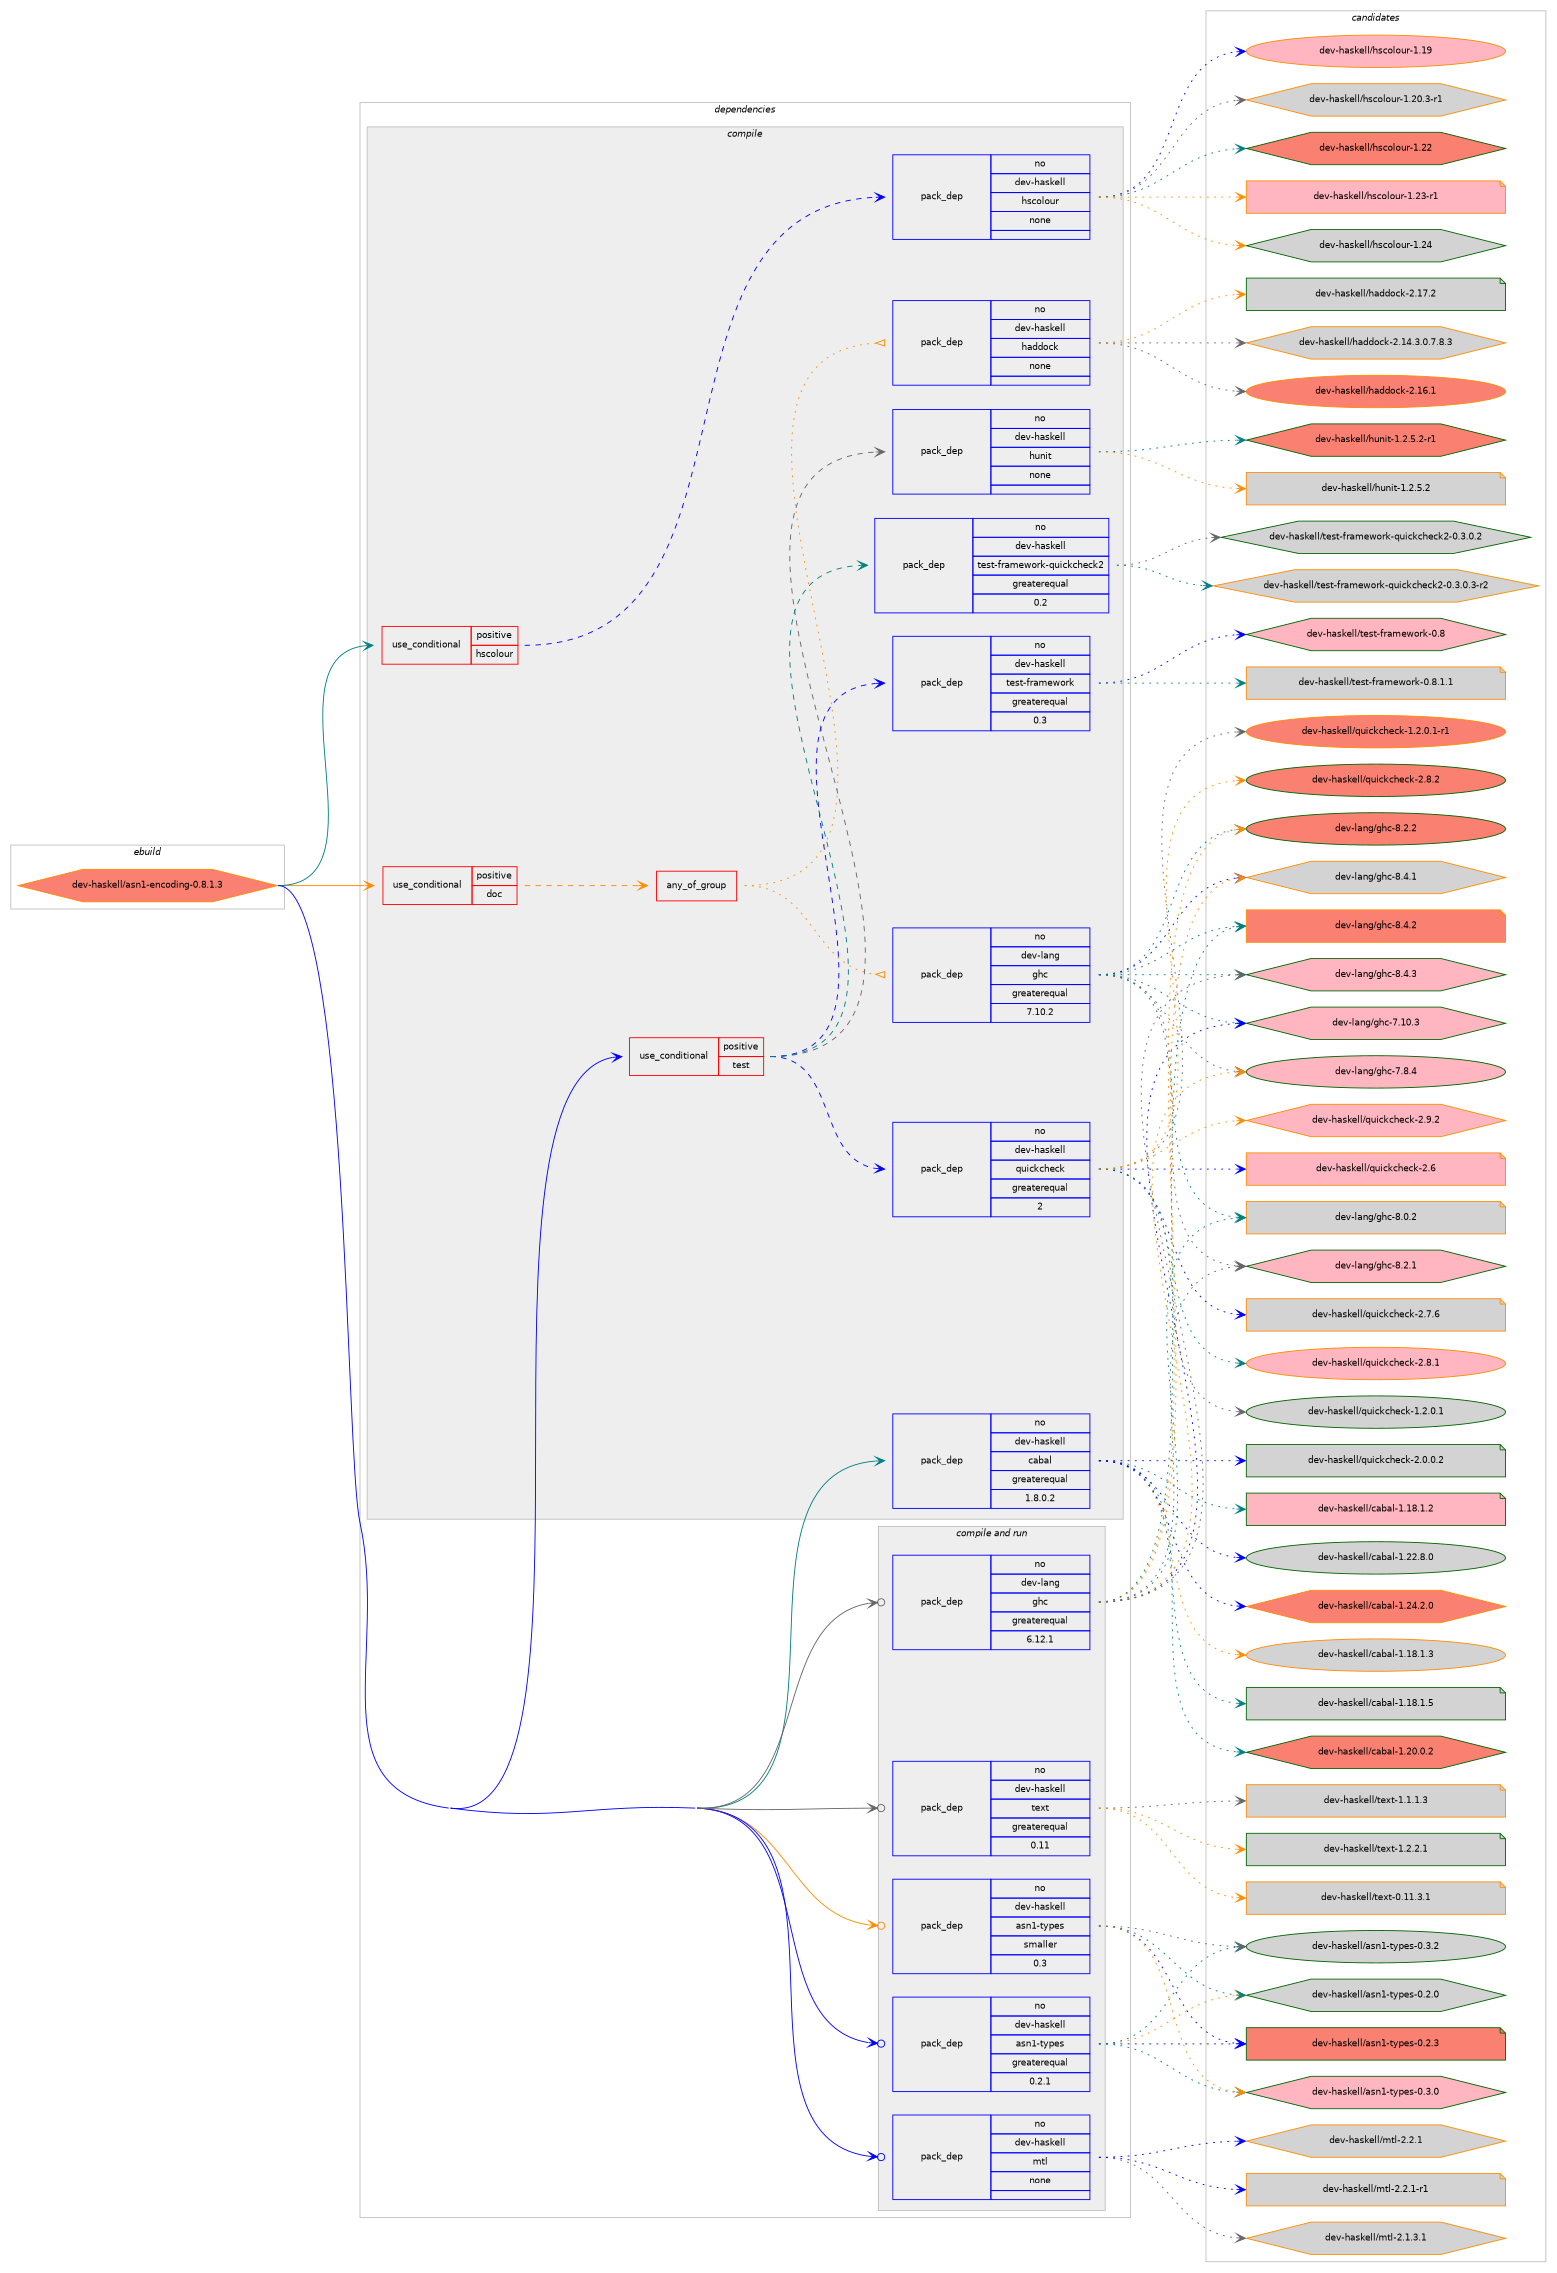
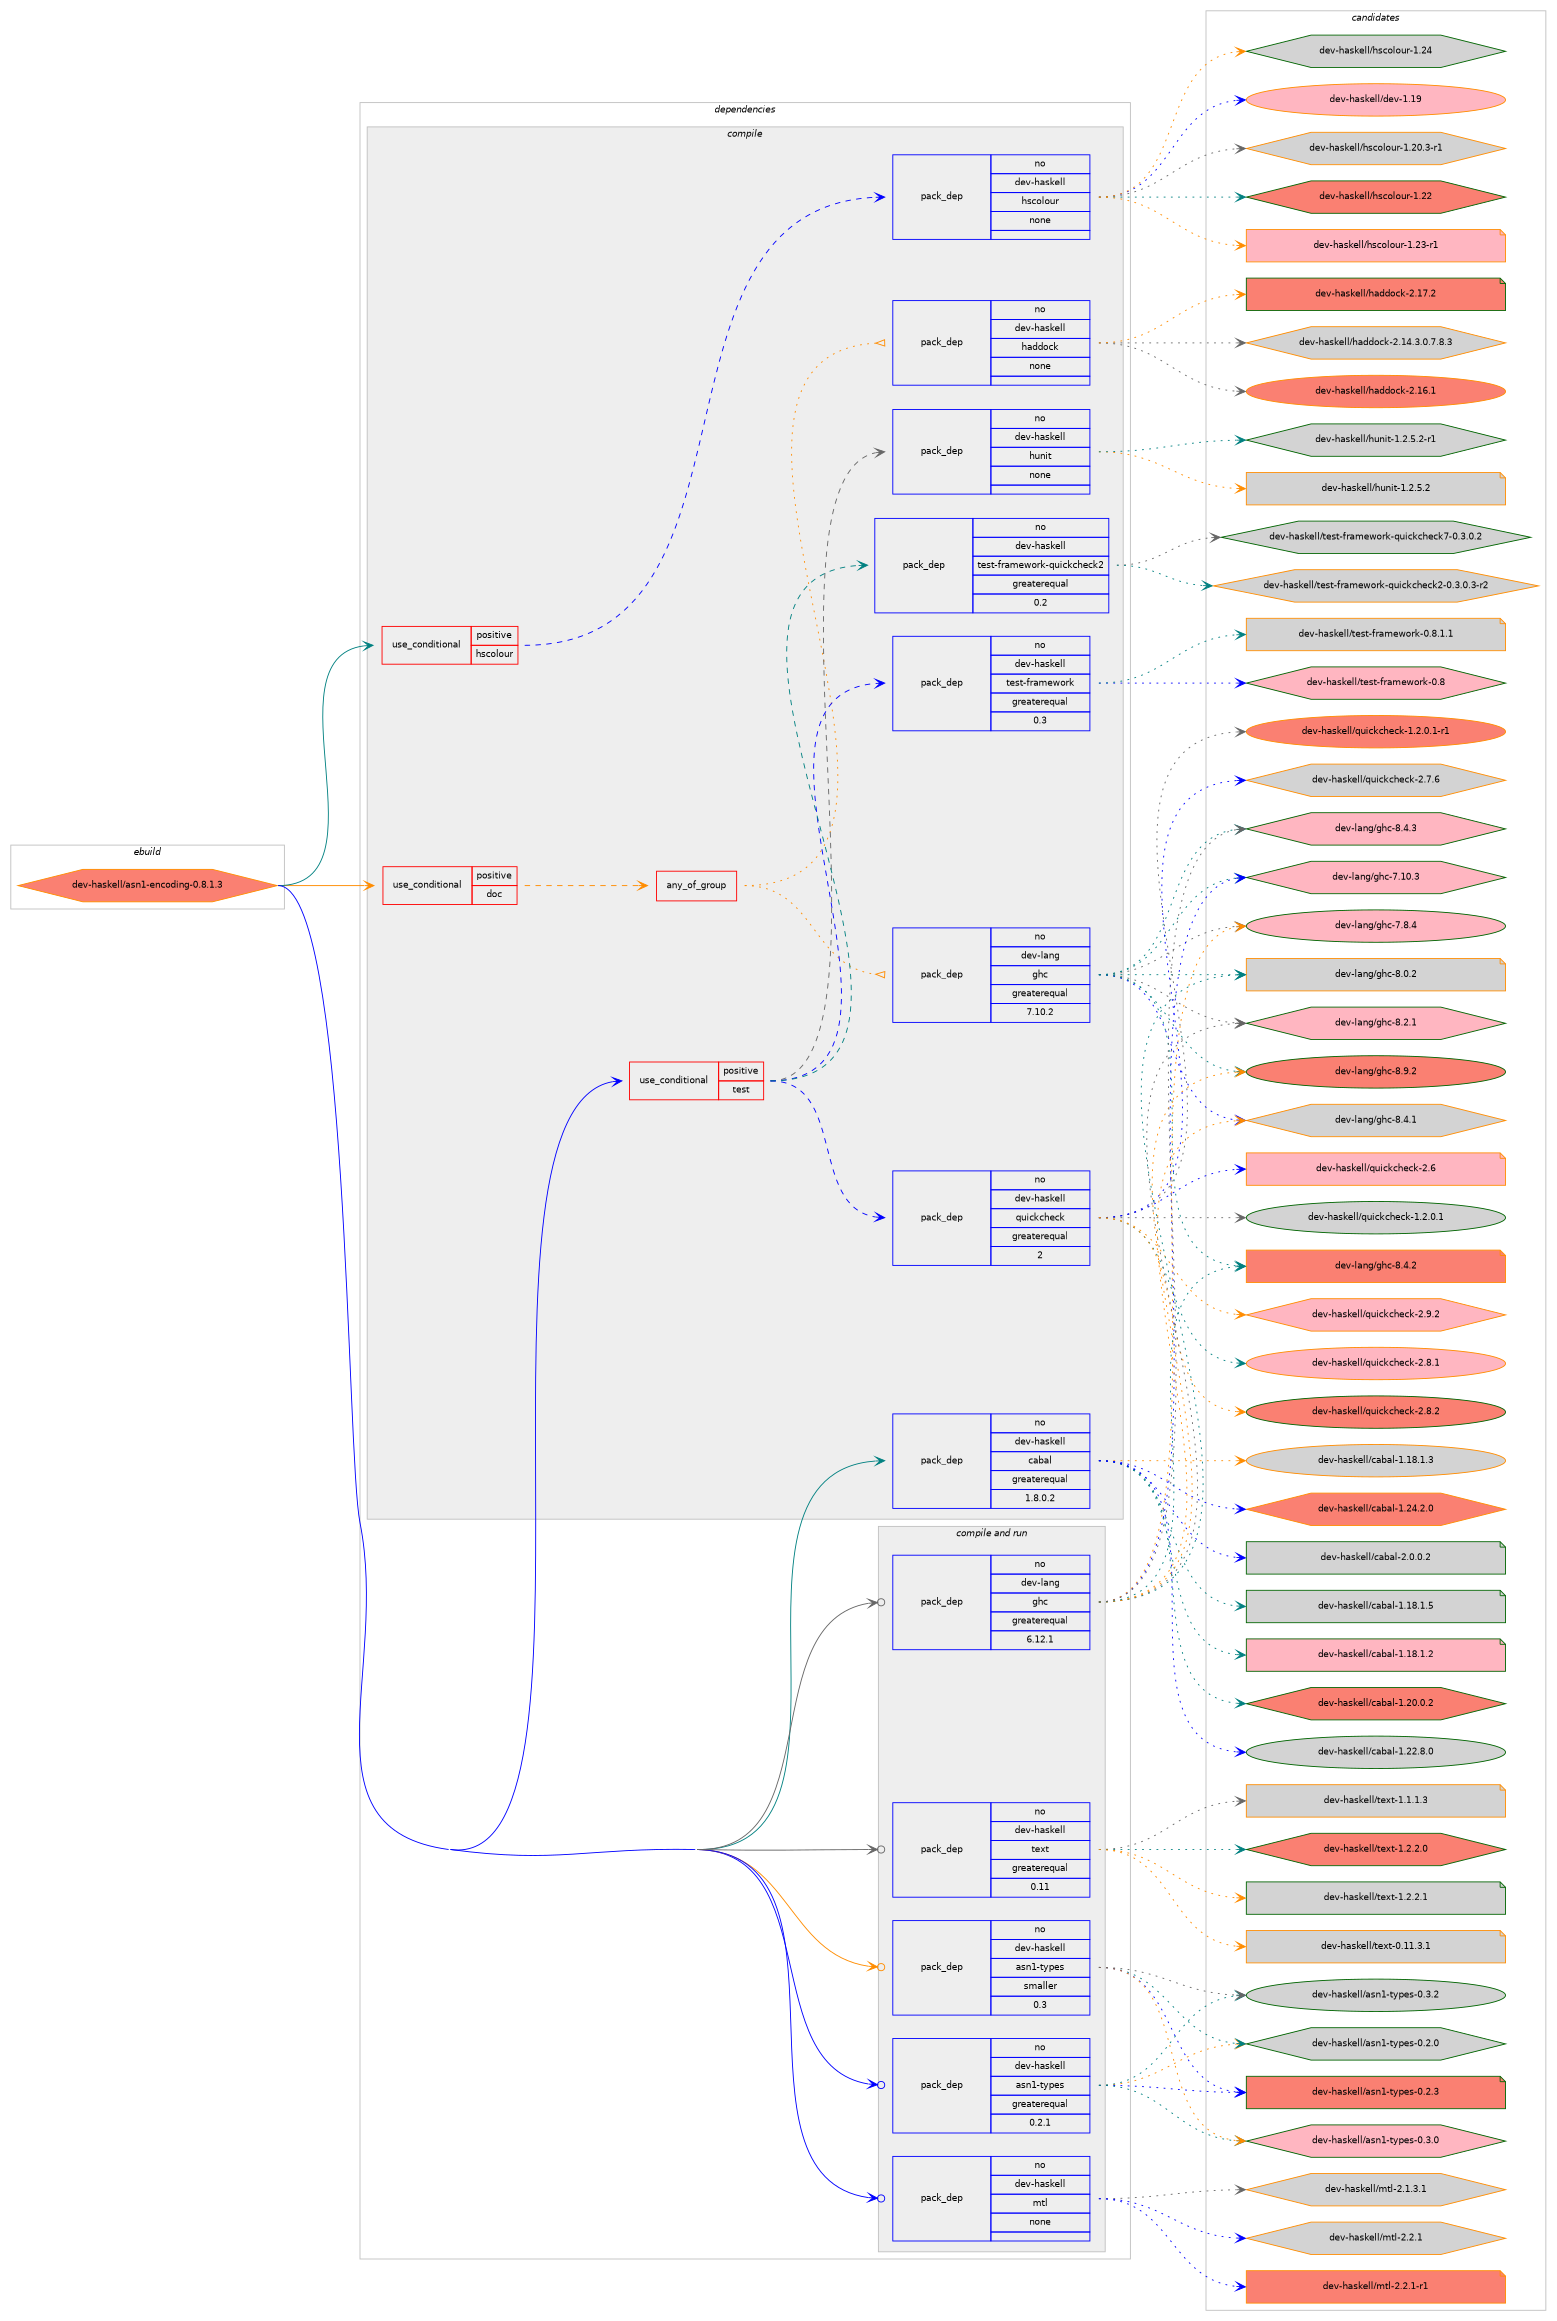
(1376, 51) -> (1376, 100)
(1376, 294) -> (1376, 294)
(1376, 440) -> (1376, 440)
(1376, 537) -> (1376, 537)
(1376, 829) -> (1376, 1072)
(1376, 1315) -> (1376, 780)
(1376, 1461) -> (1376, 1558)
none -> (1376, 1849)
(1376, 2190) -> (1376, 2287)
